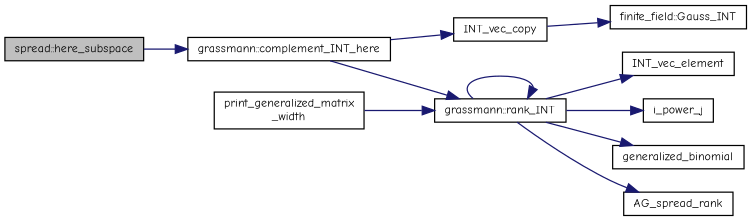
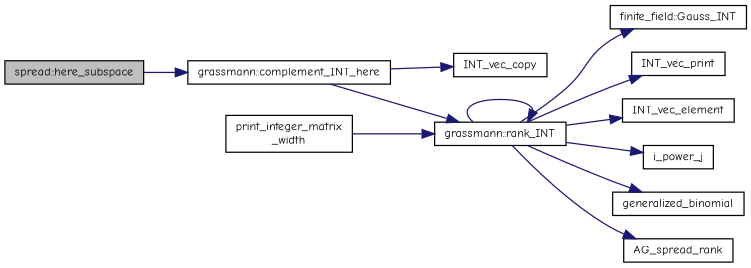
(572, 25) -> (574, 80)
none -> (678, 64)
(289, 110) -> (289, 134)
